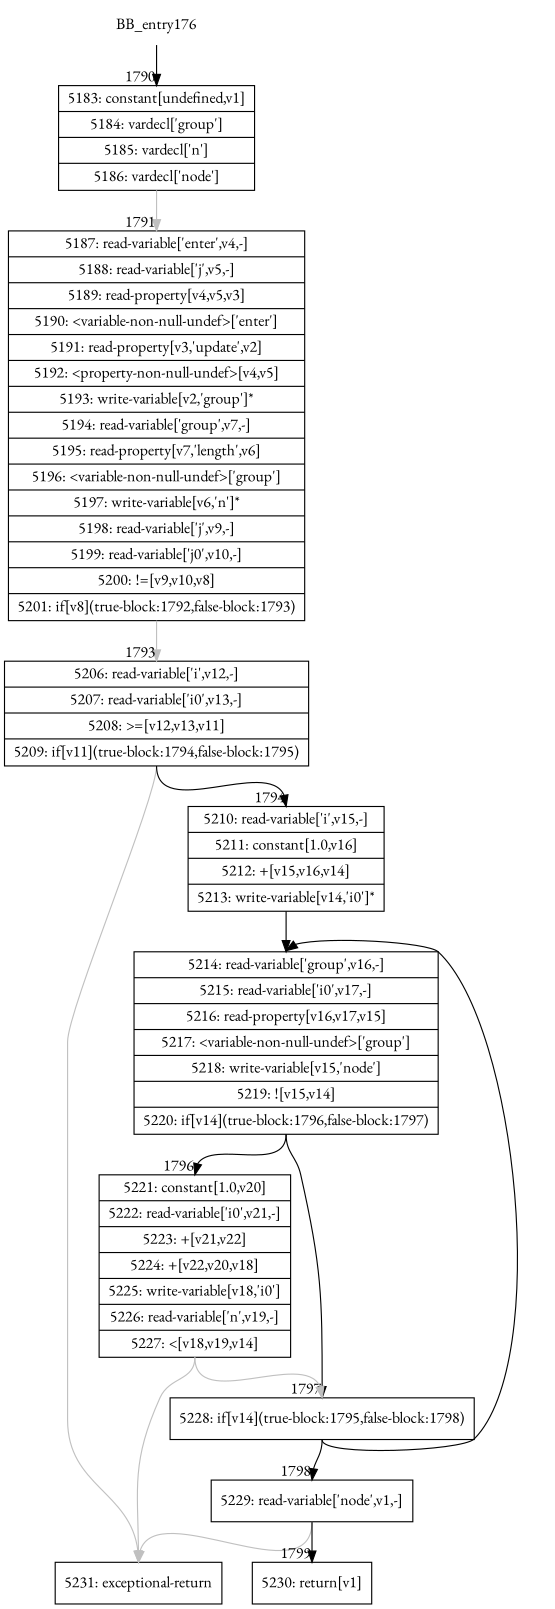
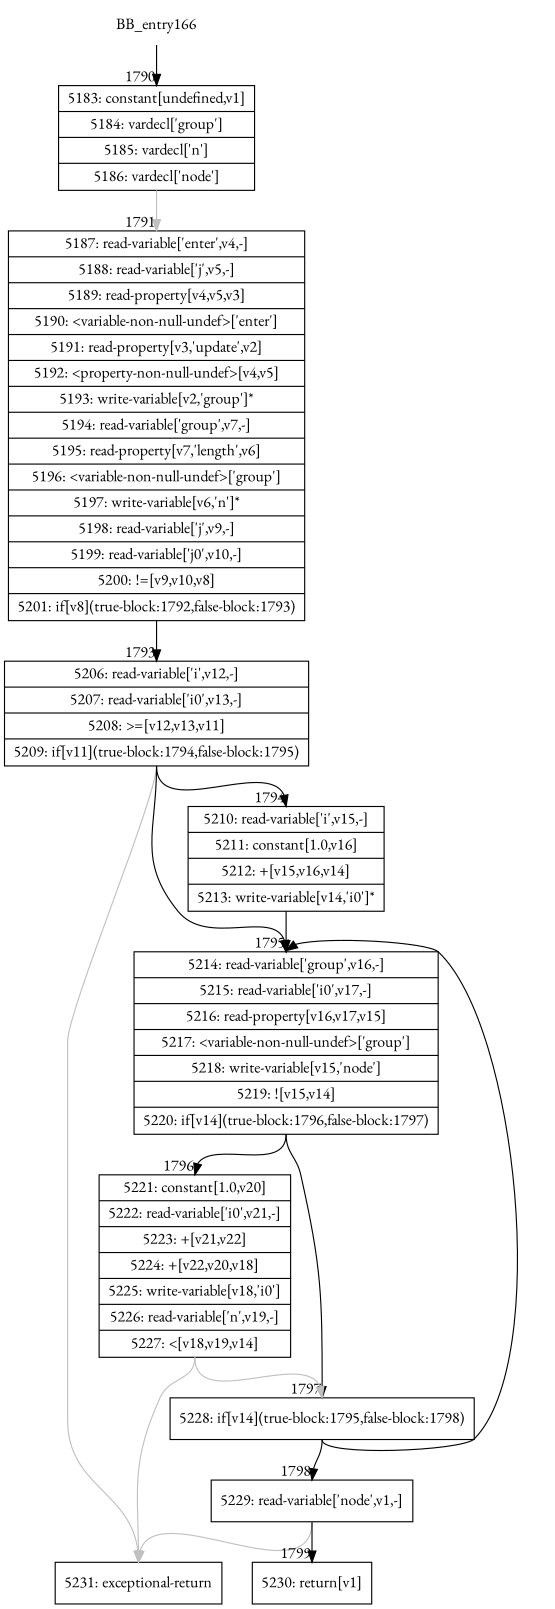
(157, 25) -> (157, 25)
(157, 635) -> (157, 635)
none -> (168, 897)
